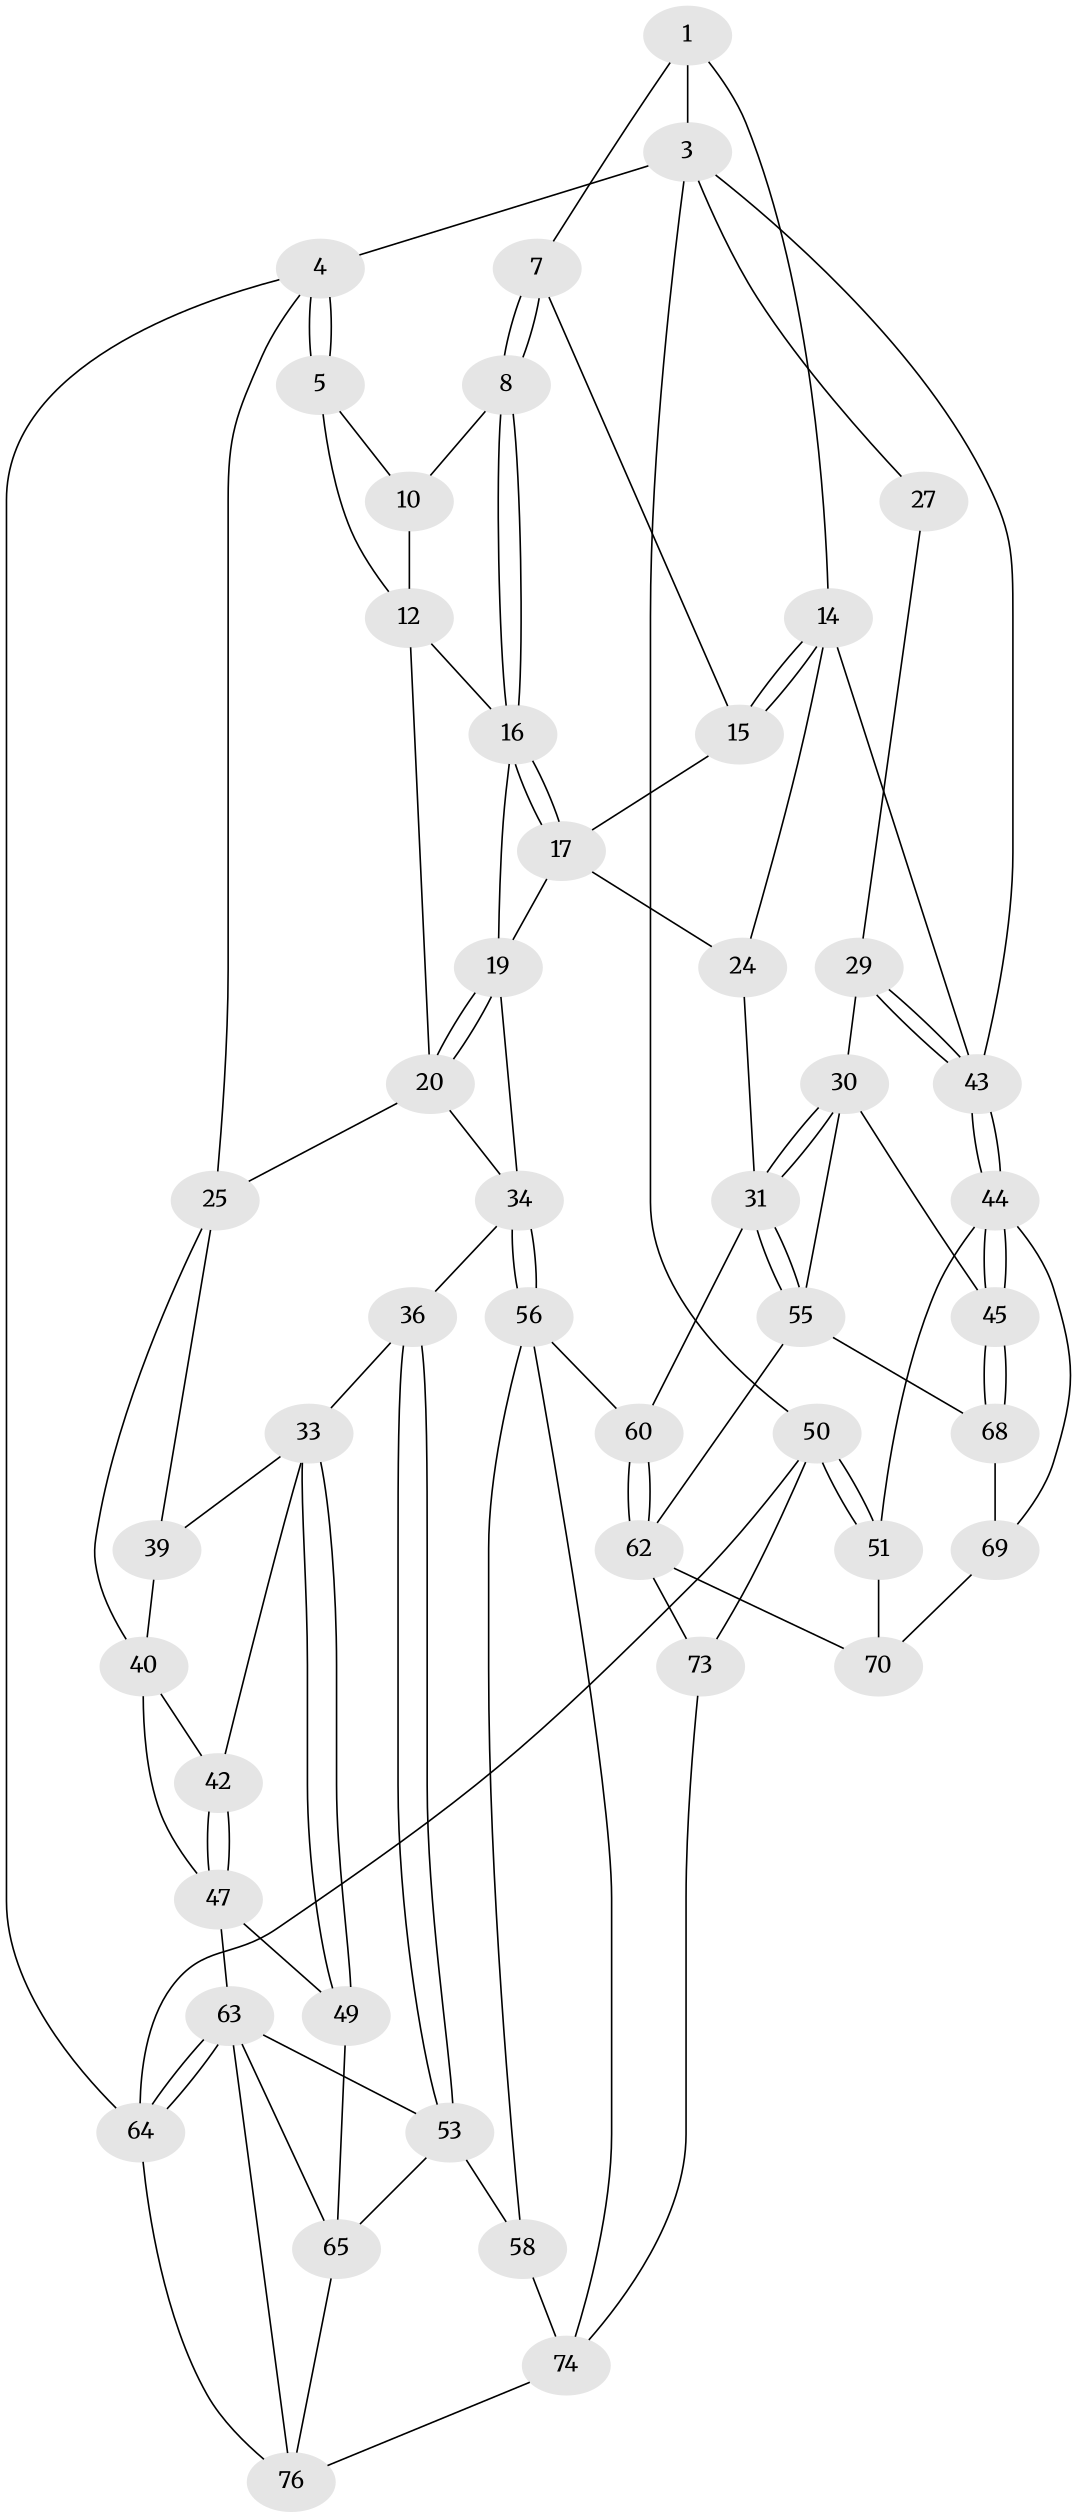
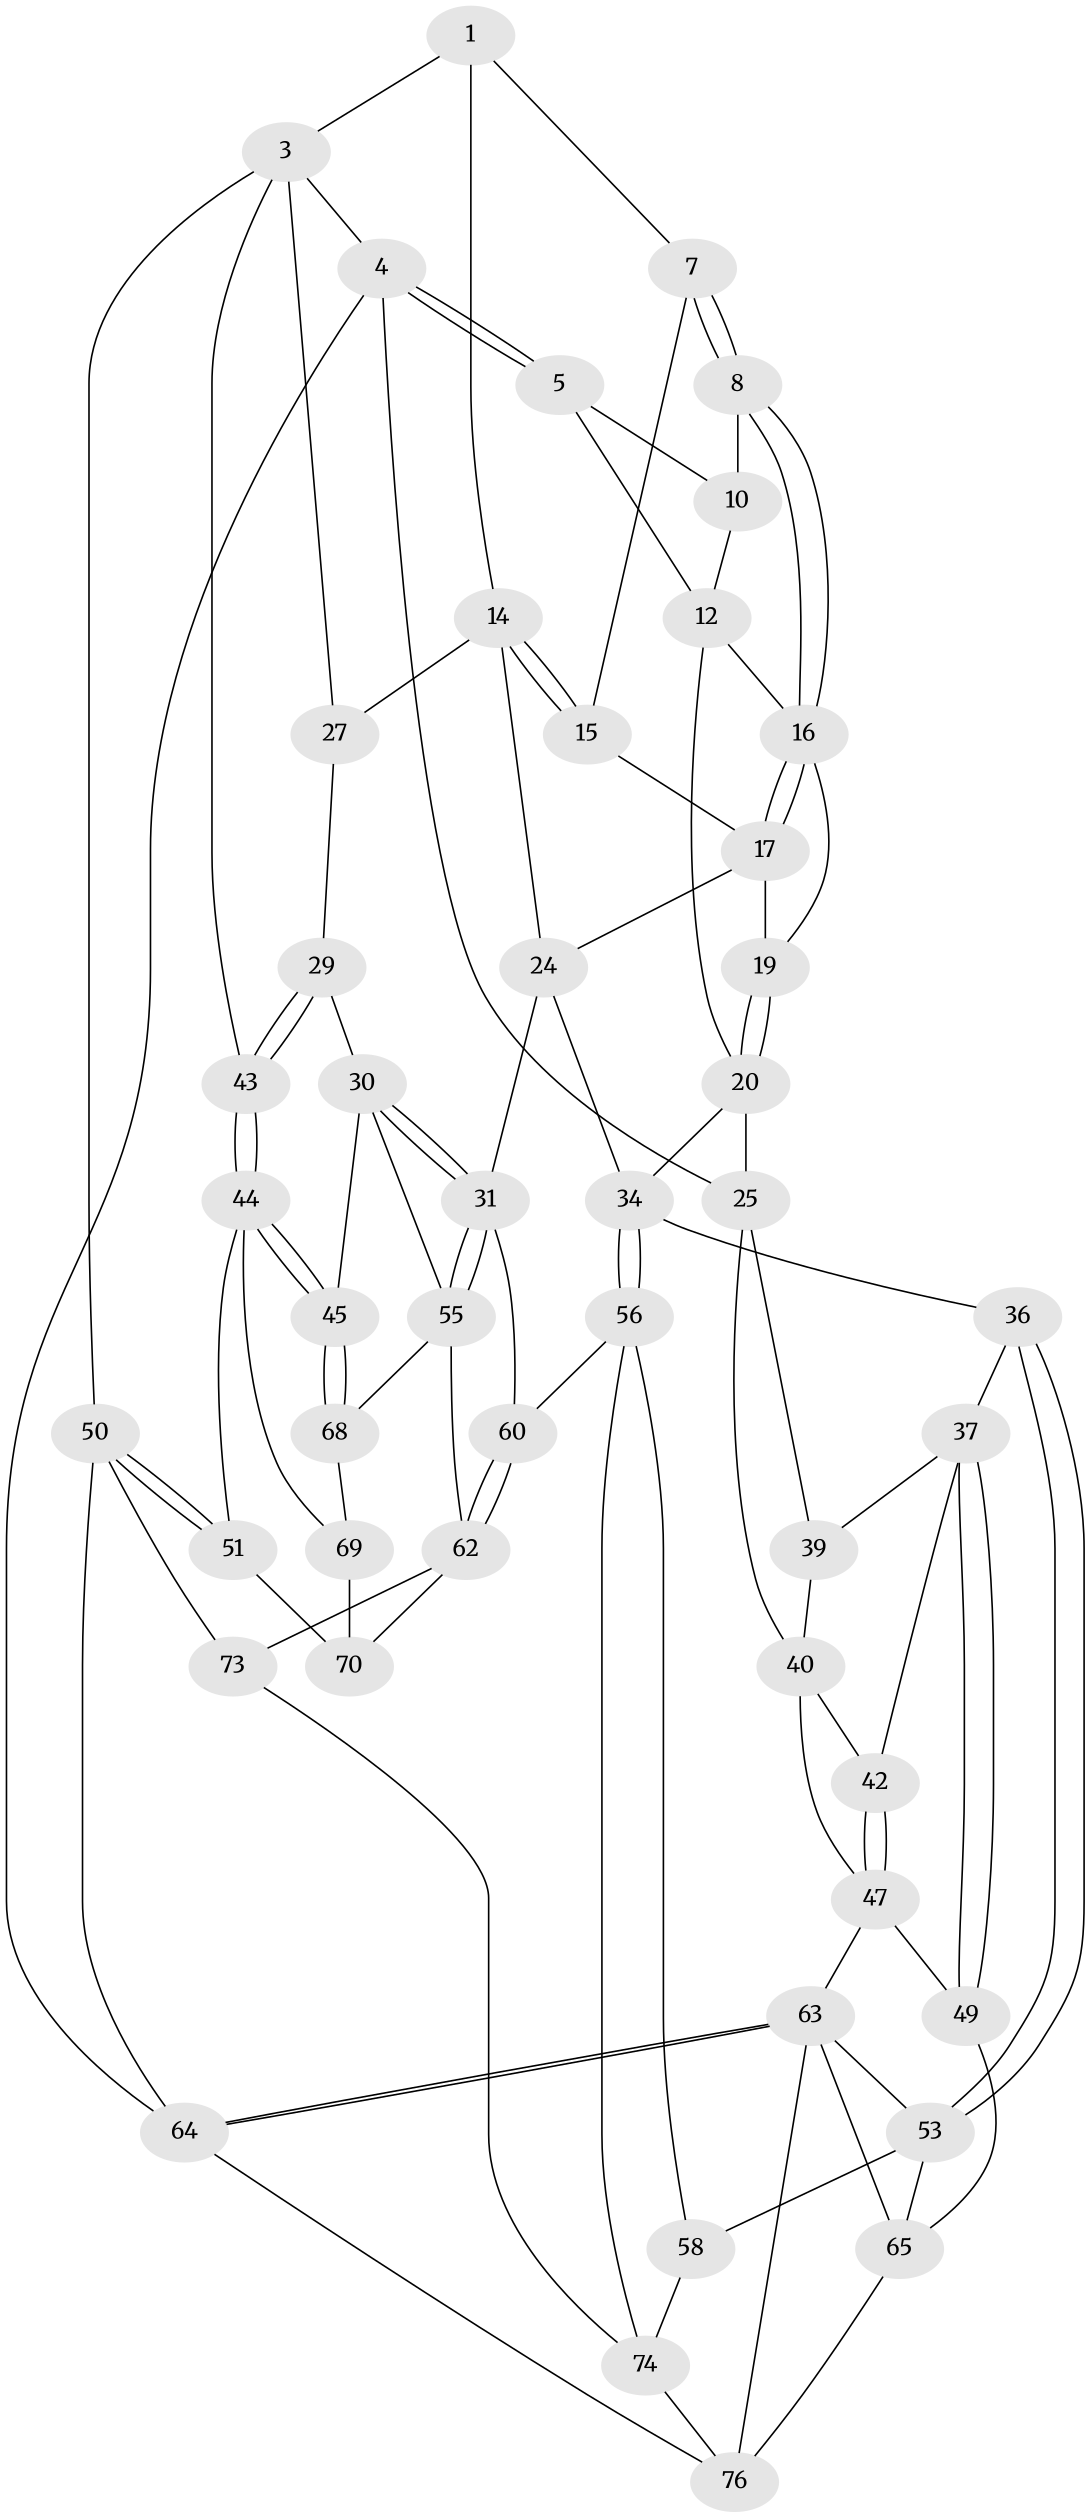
(903, 851) -> (425, 671)
(509, 1084) -> (586, 1084)
(309, 1434) -> (966, 1434)
